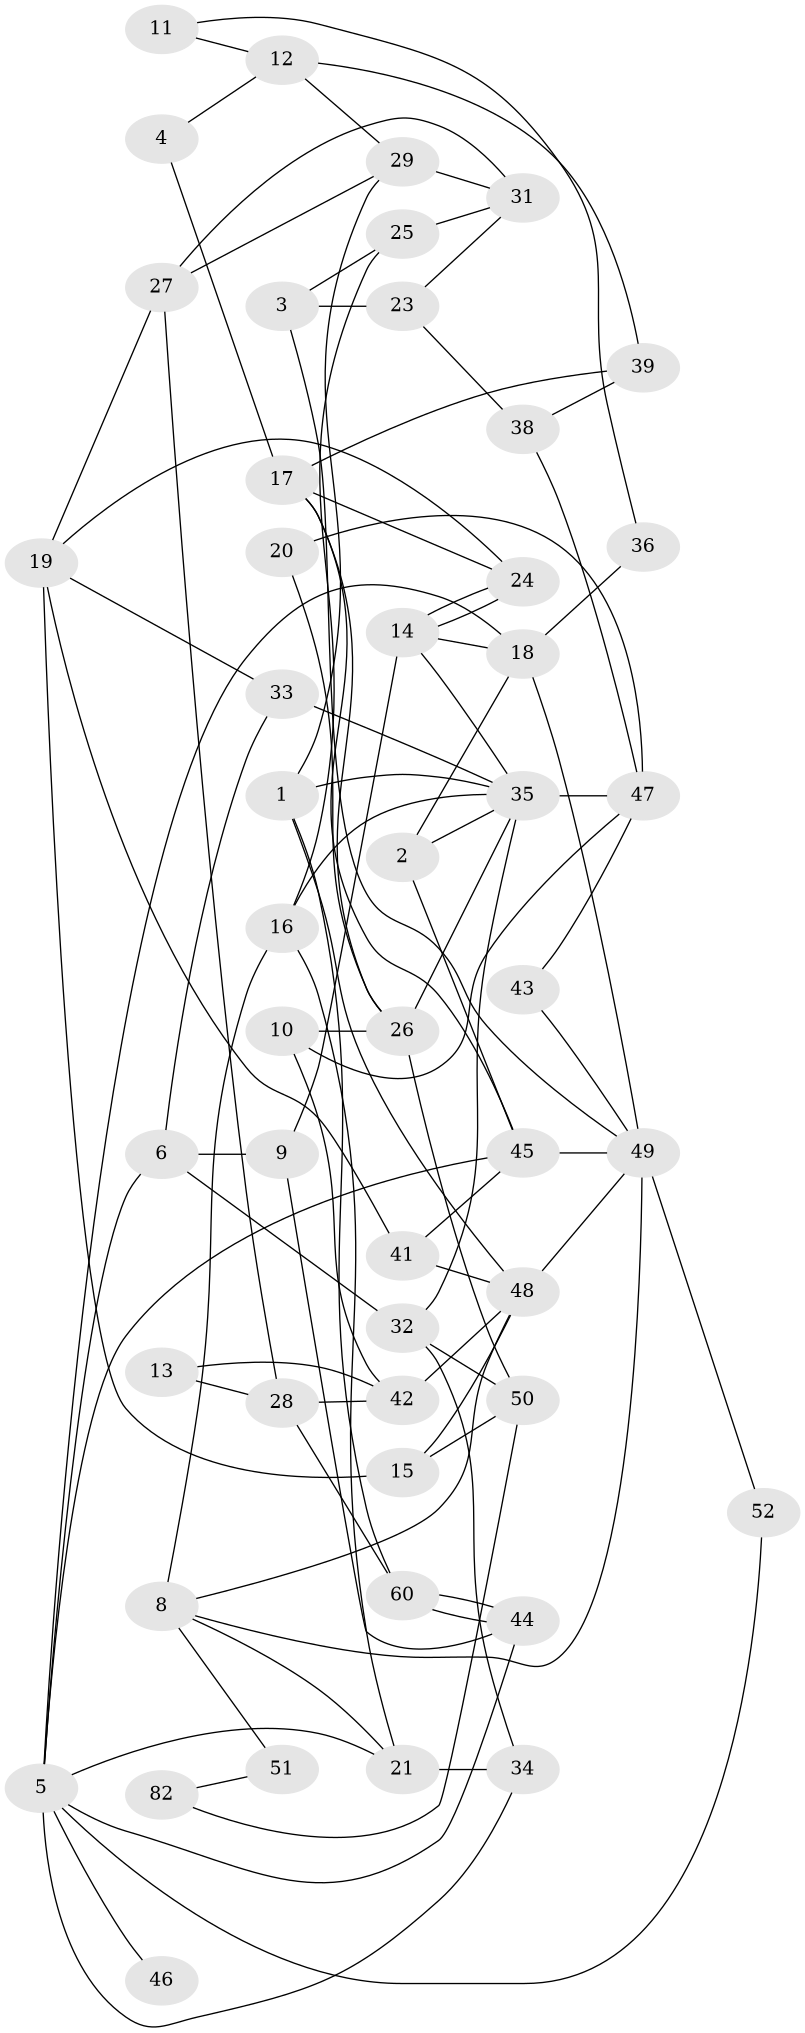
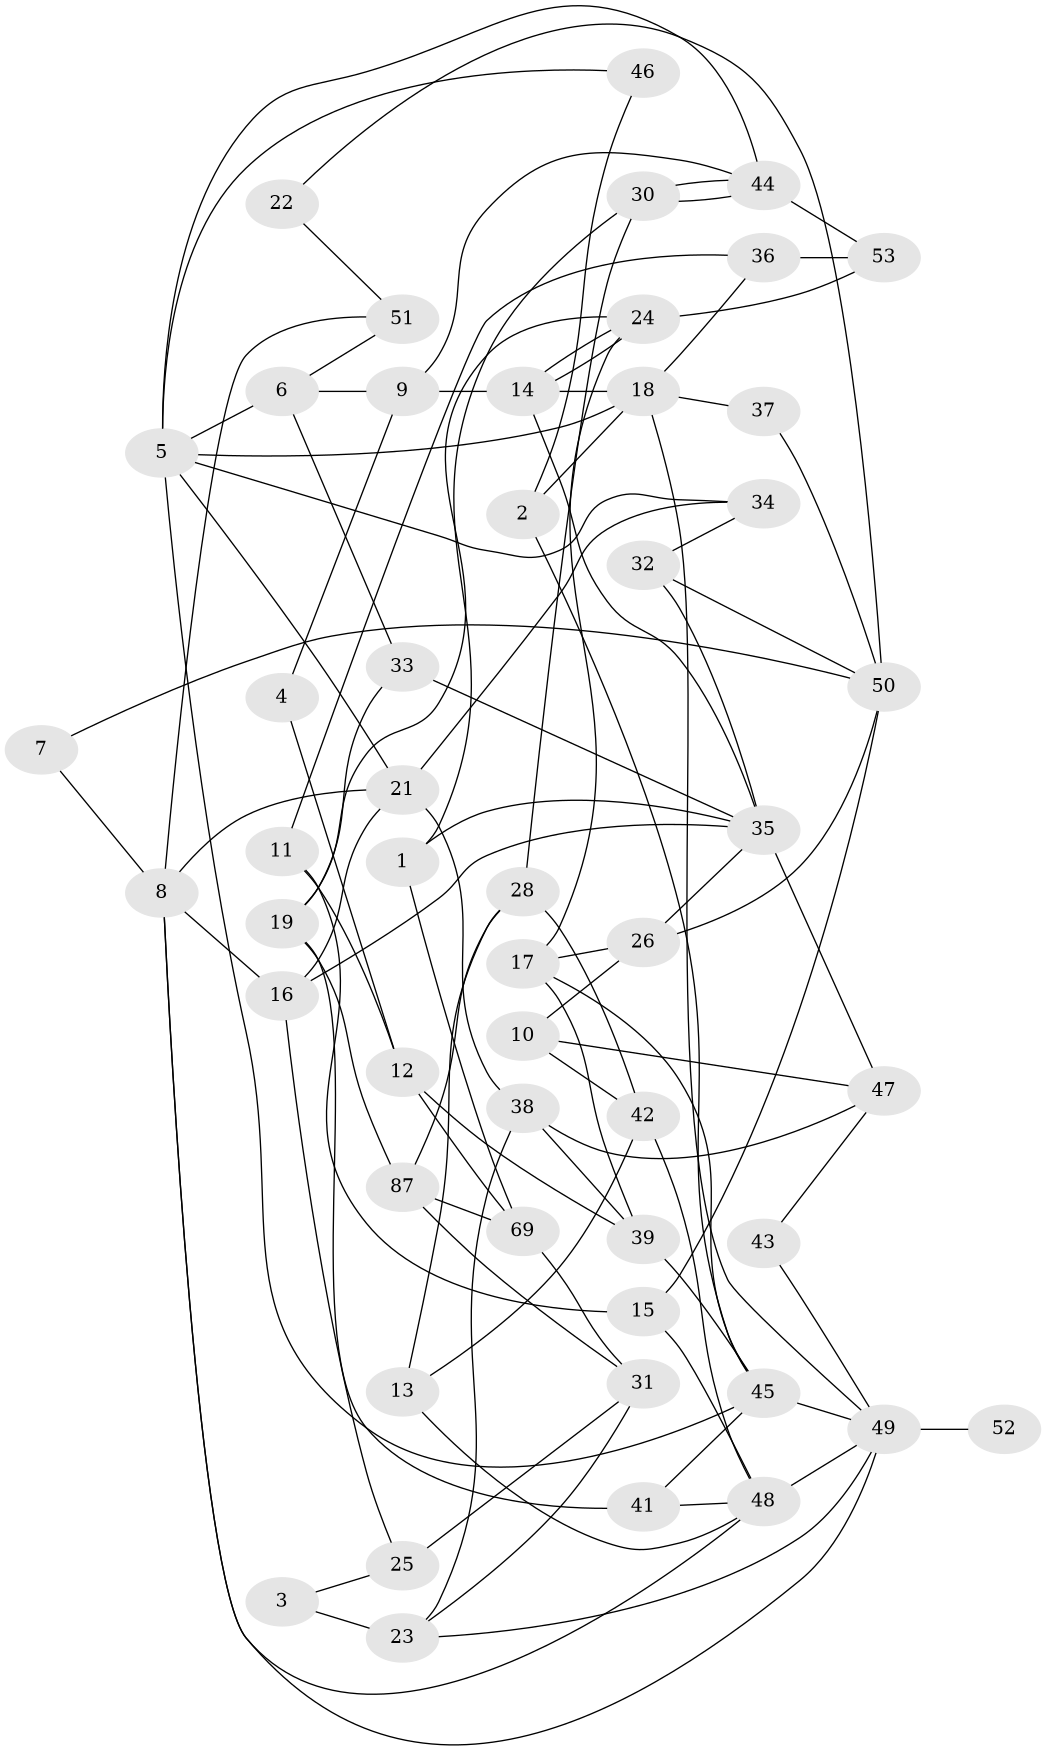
(403, 162) -> (523, 1231)
none -> (884, 258)
(162, 288) -> (403, 1187)
(222, 310) -> (340, 551)
none -> (764, 411)
(282, 552) -> none
none -> (41, 750)
(463, 827) -> (583, 294)
(371, 899) -> (680, 1593)
none -> (463, 949)
(364, 1061) -> (565, 1525)
(75, 1130) -> (346, 1191)
(282, 1241) -> (342, 355)
none -> (711, 1316)
(403, 1596) -> (643, 196)
(162, 1795) -> (282, 204)
(542, 1979) -> none
